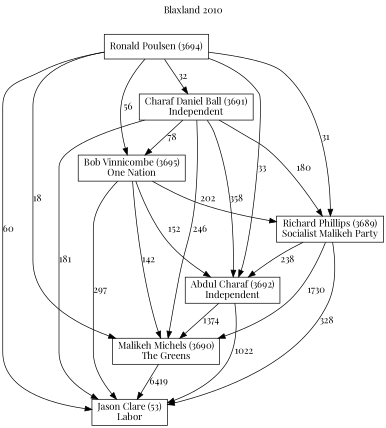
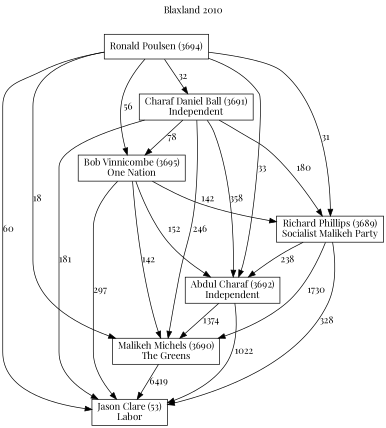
(208, 199) -> (208, 199)
